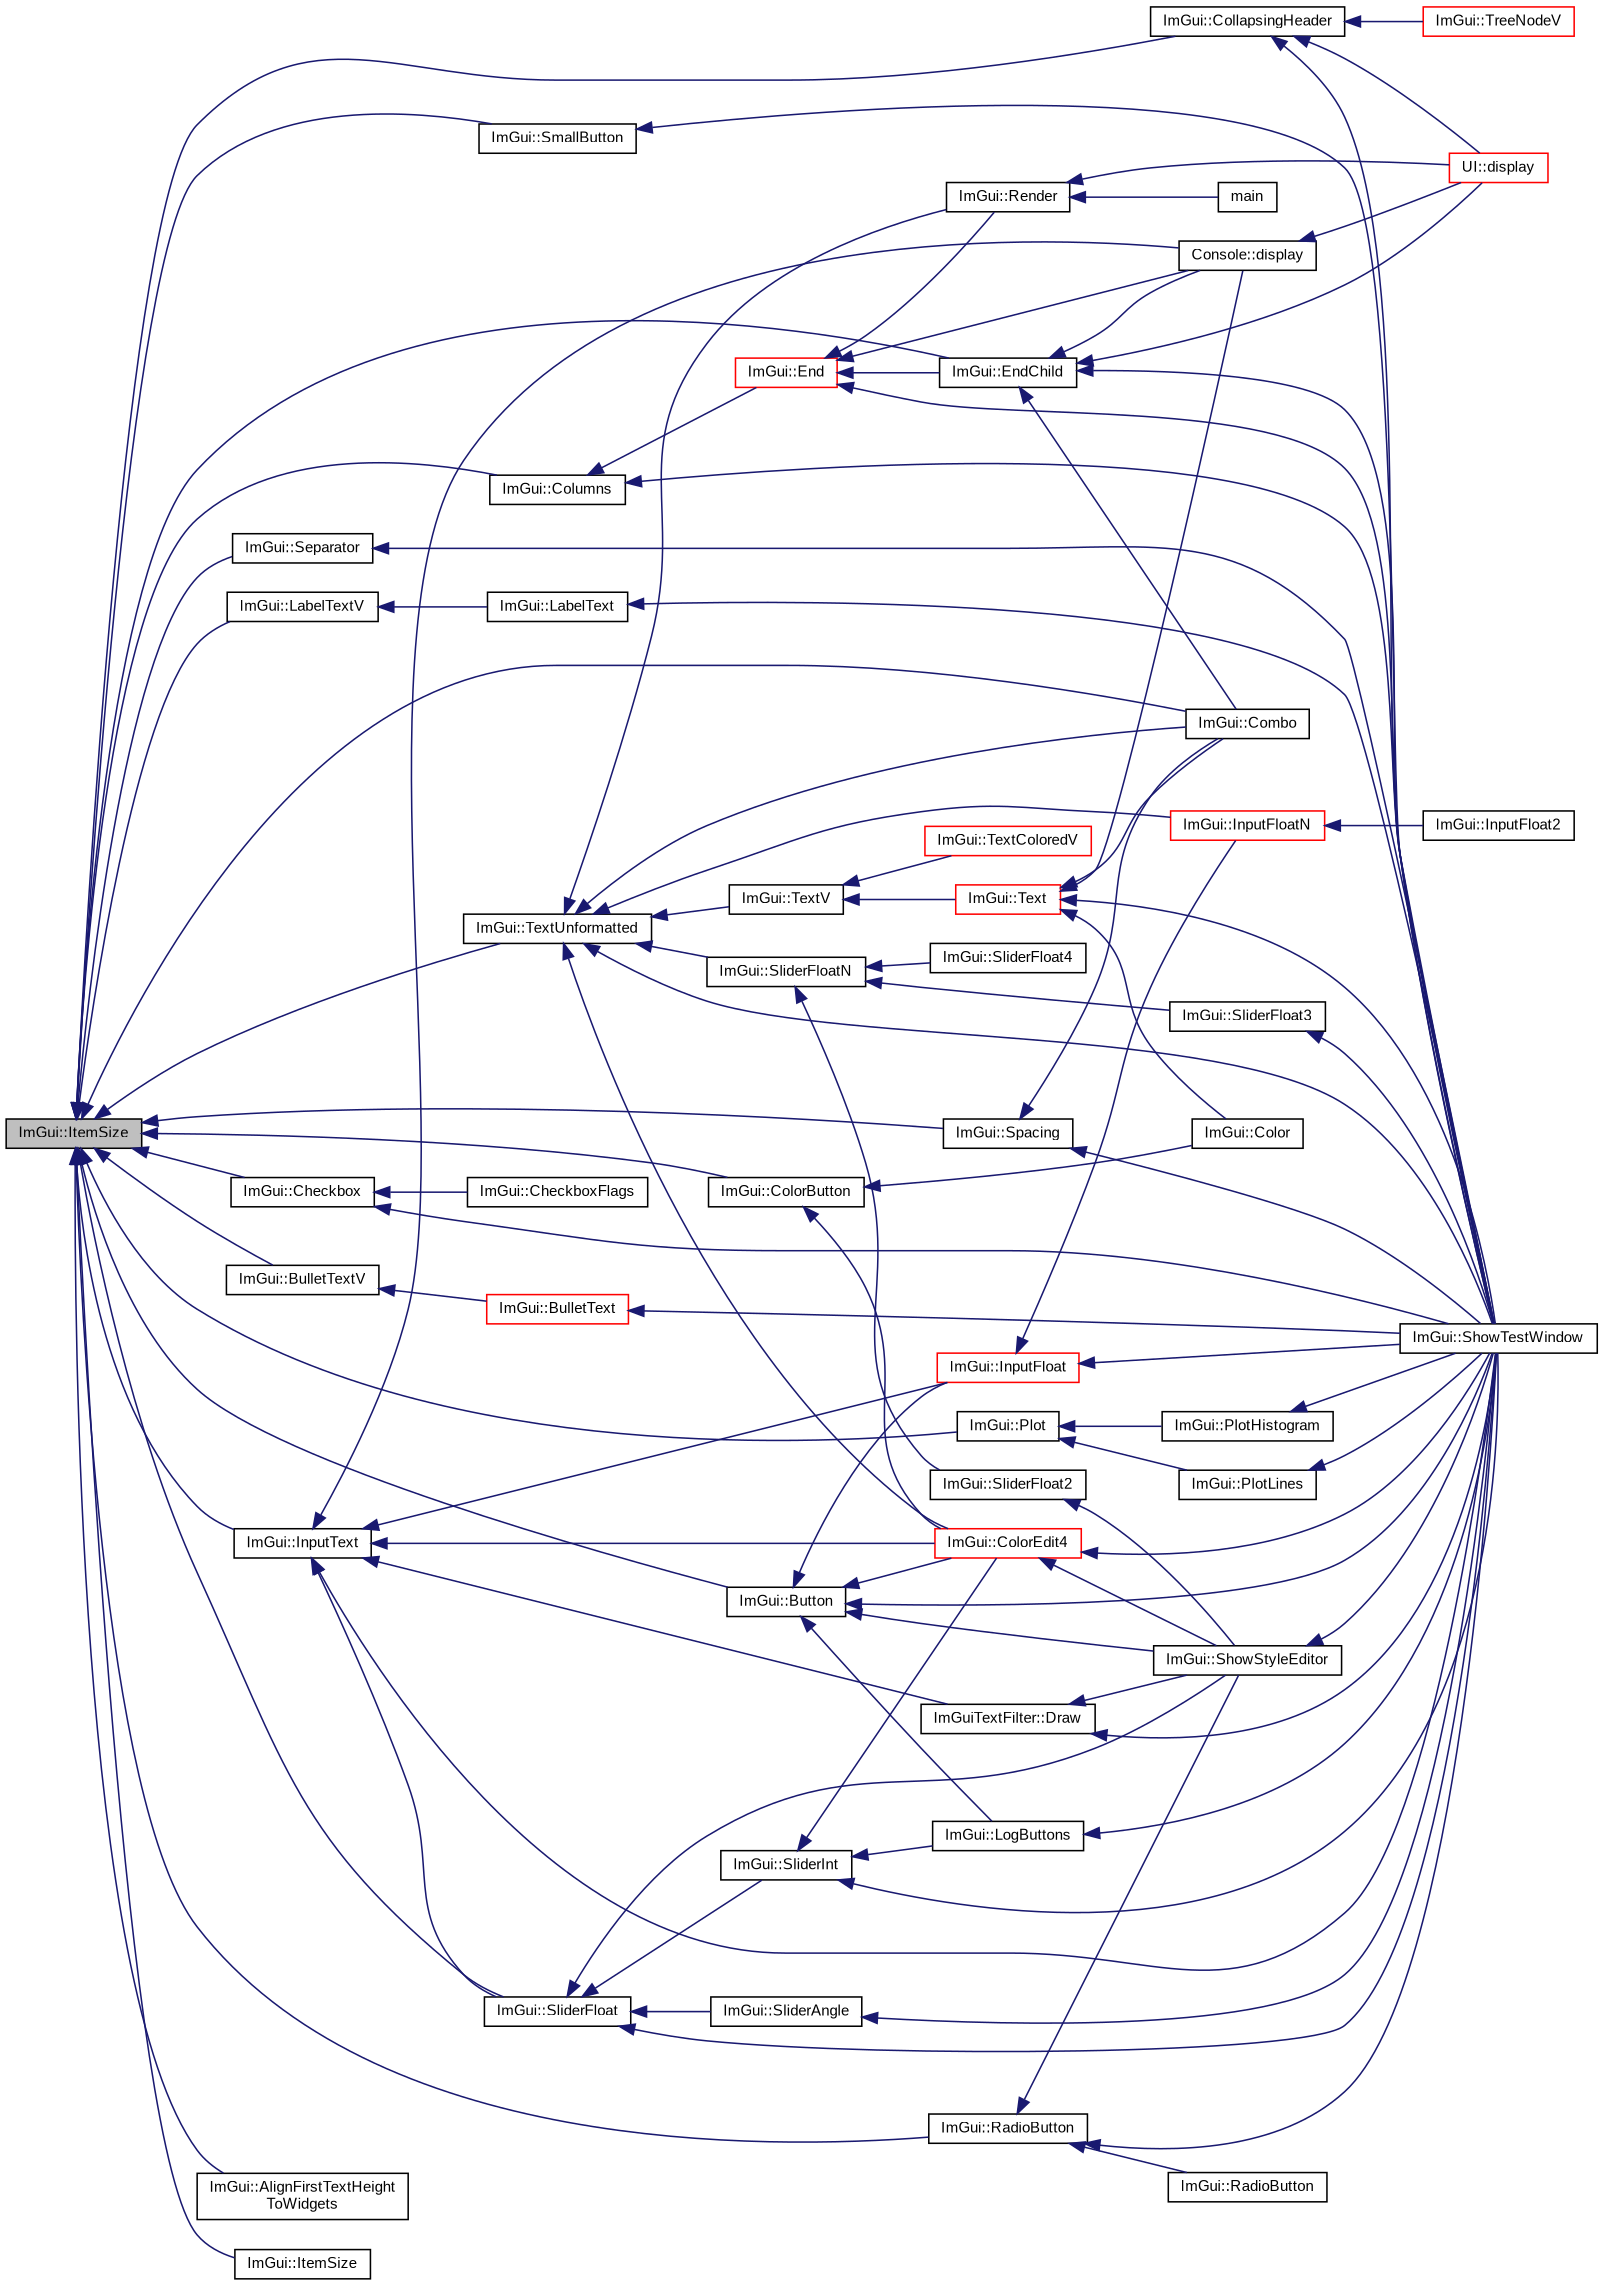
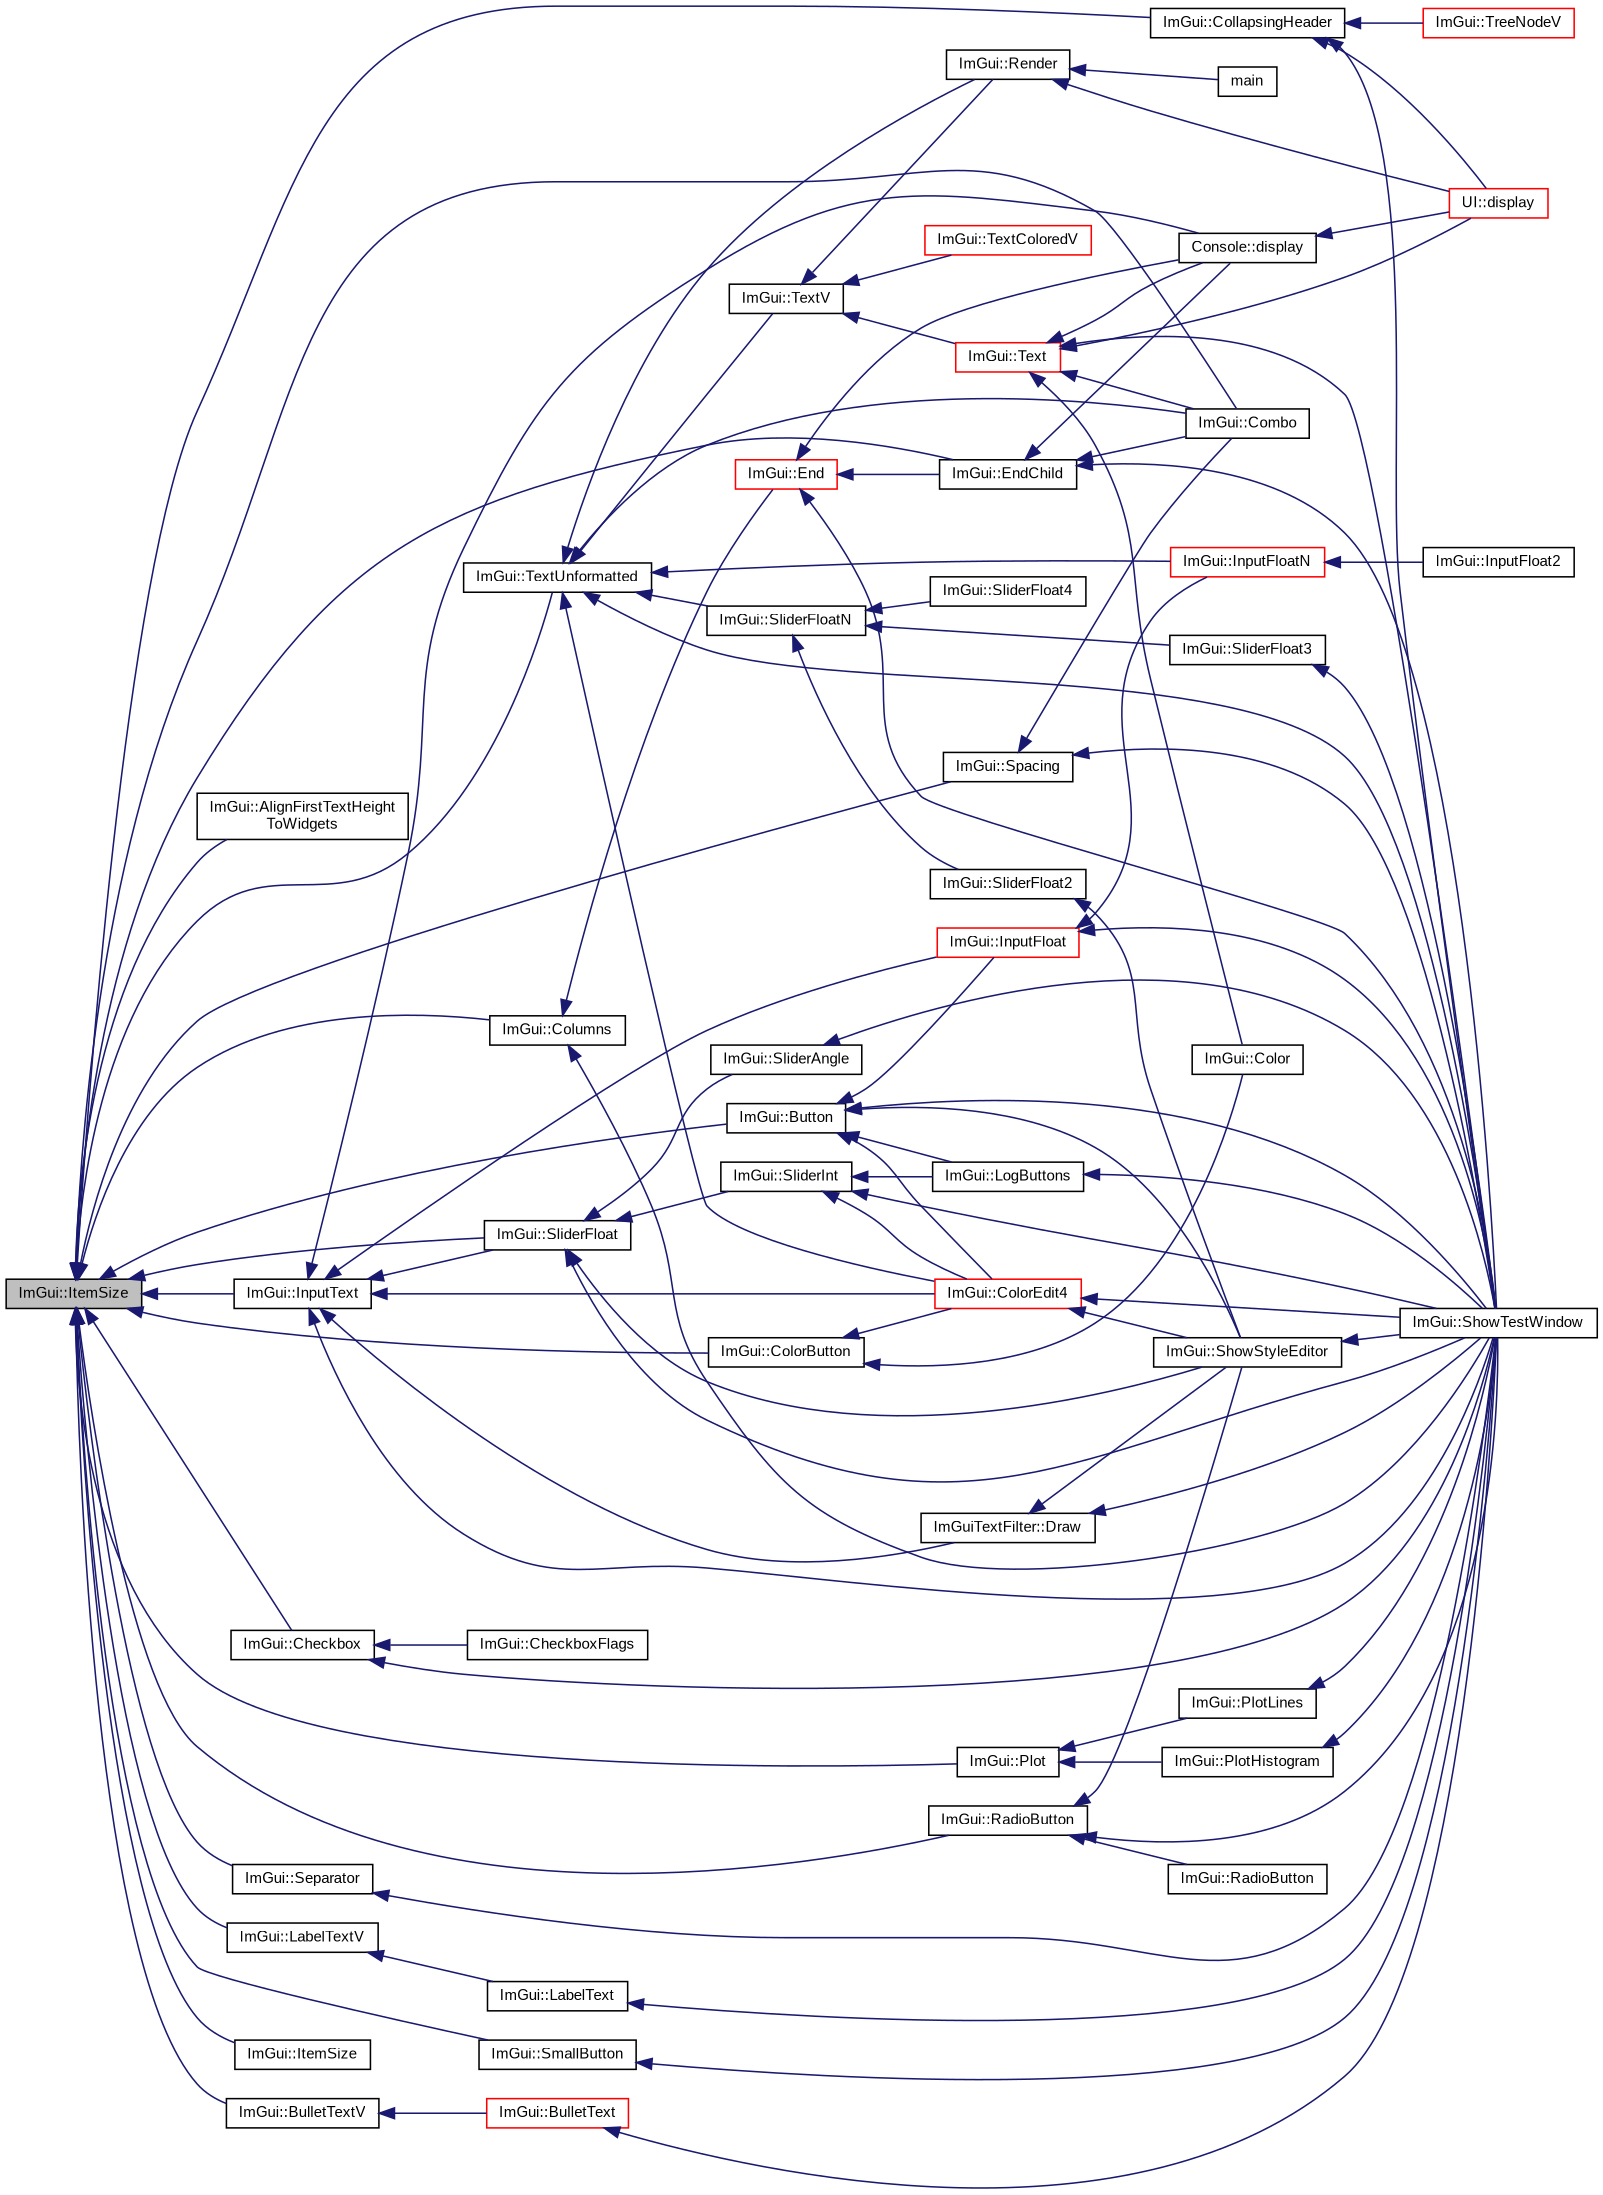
(923, 288) -> (894, 185)
(1302, 303) -> (1279, 298)
